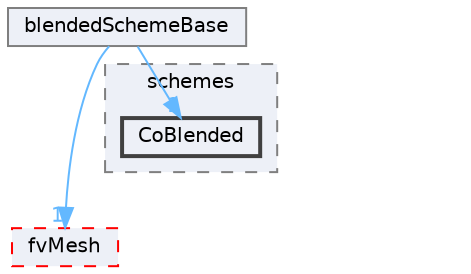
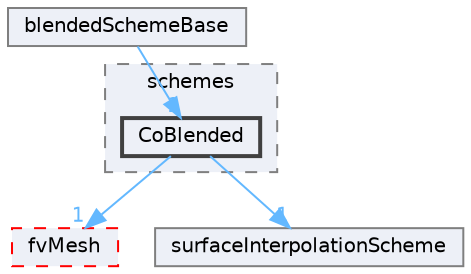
(77, 124) -> (136, 185)
none -> (309, 247)
